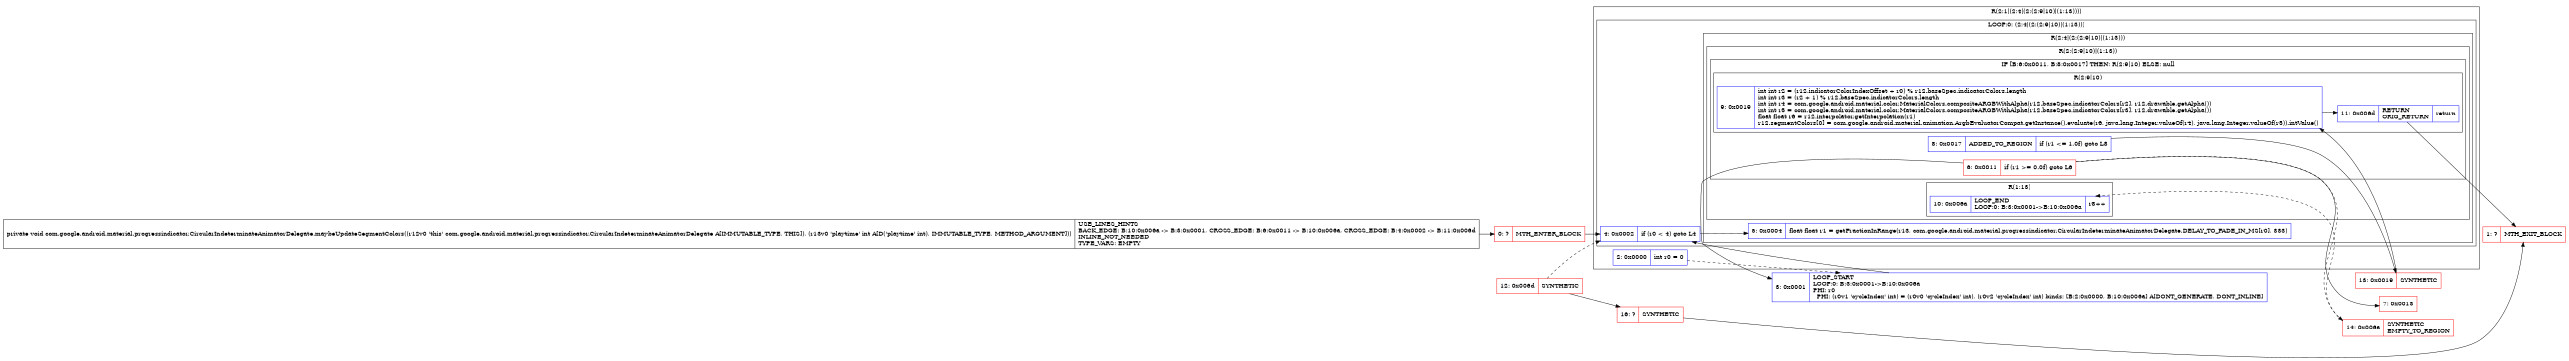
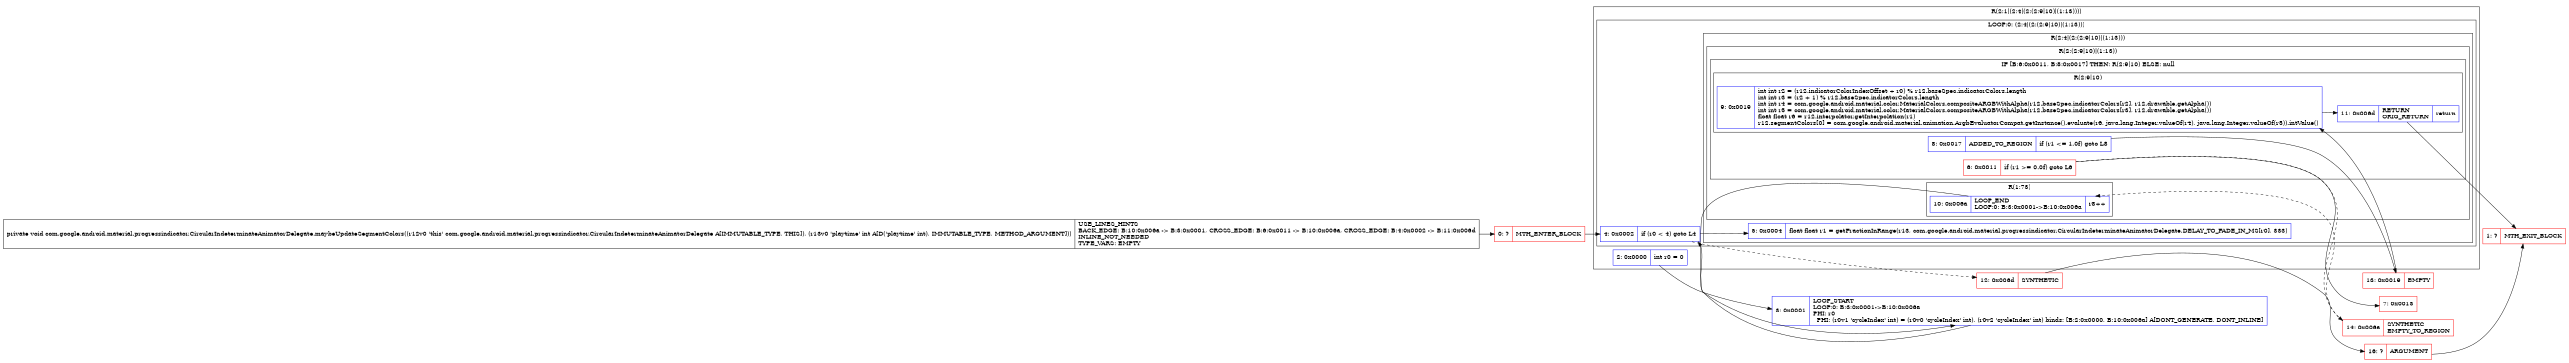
(1763, 164) -> (1713, 202)
(2020, 187) -> (2020, 187)
(1570, 258) -> (1832, 263)
(1758, 266) -> (1716, 296)
(2419, 280) -> (2419, 280)
(1661, 314) -> (2409, 352)
